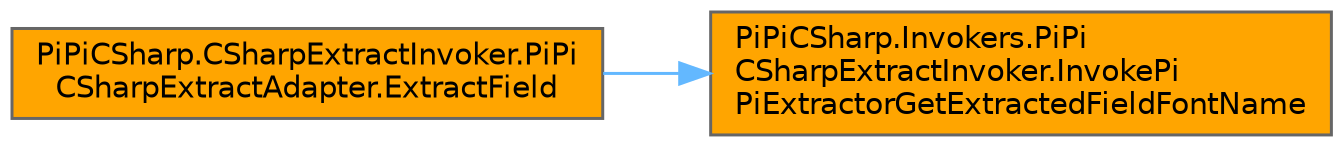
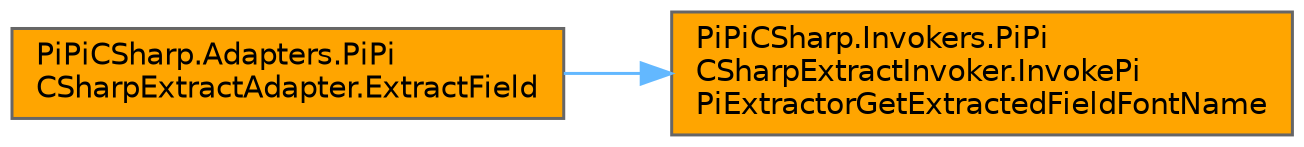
(307, 73) -> (288, 73)
